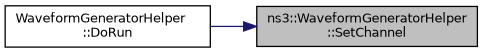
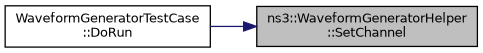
(108, 26) -> (108, 26)
